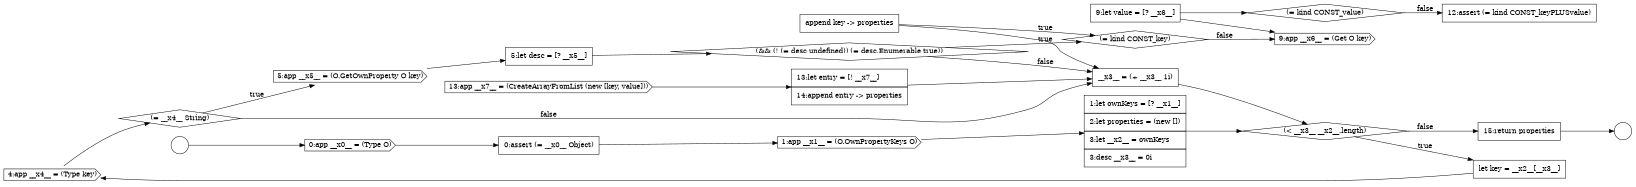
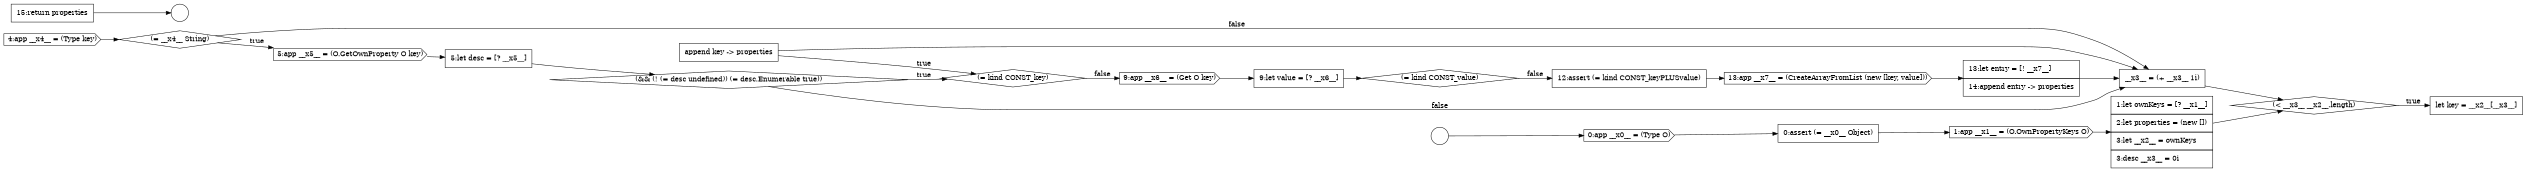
(1225, 25) -> (1234, 78)
none -> (1713, 78)
(1441, 131) -> none
(789, 181) -> none
